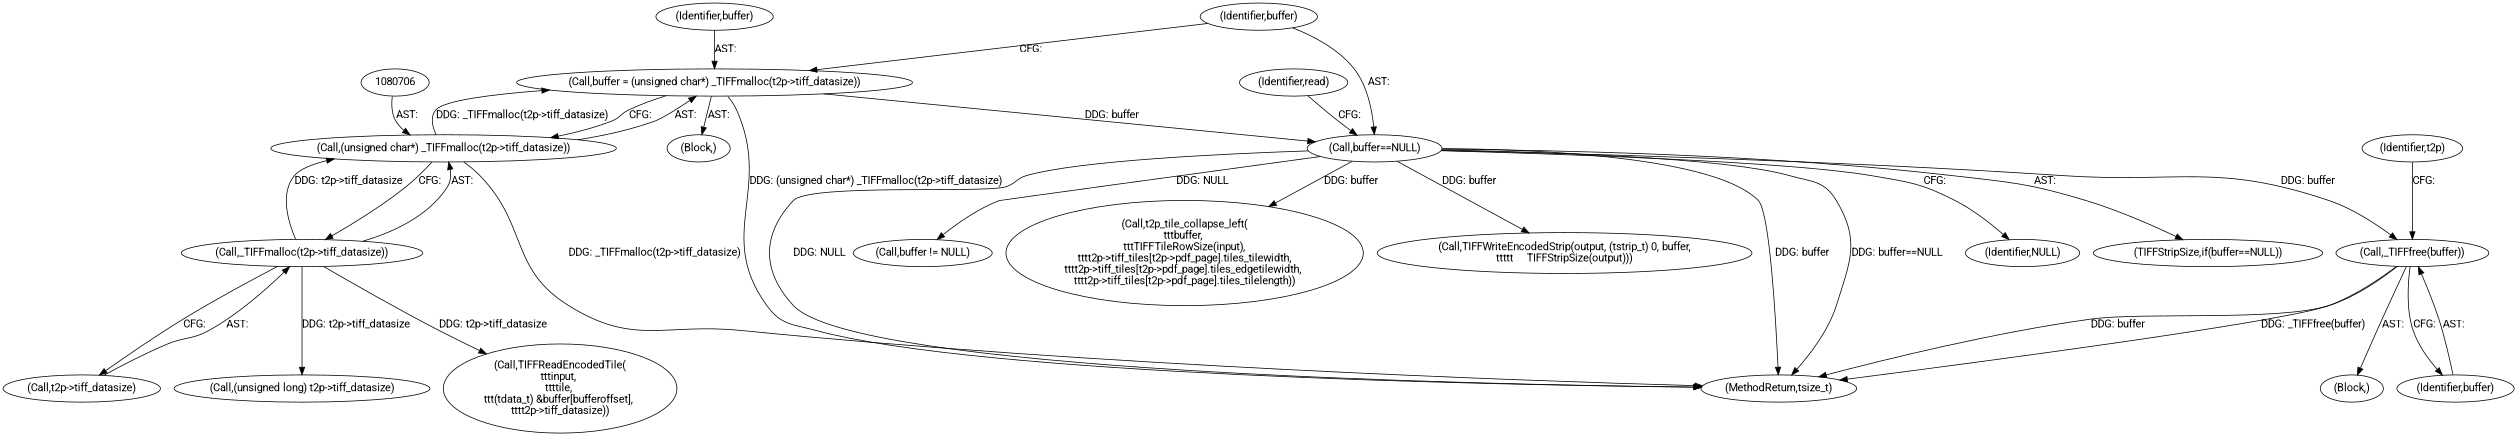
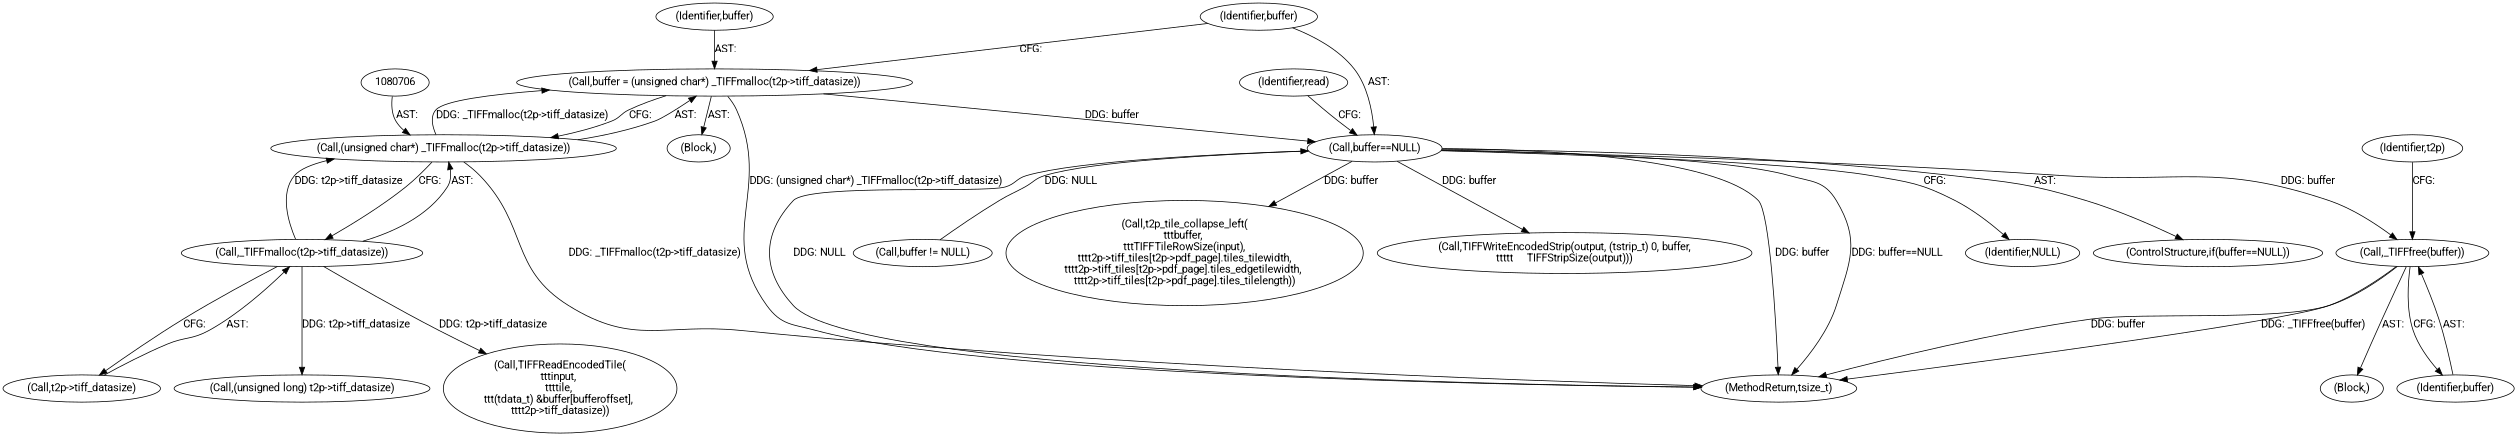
(1127, 183) -> (1037, 179)
(2208, 253) -> (2208, 253)
